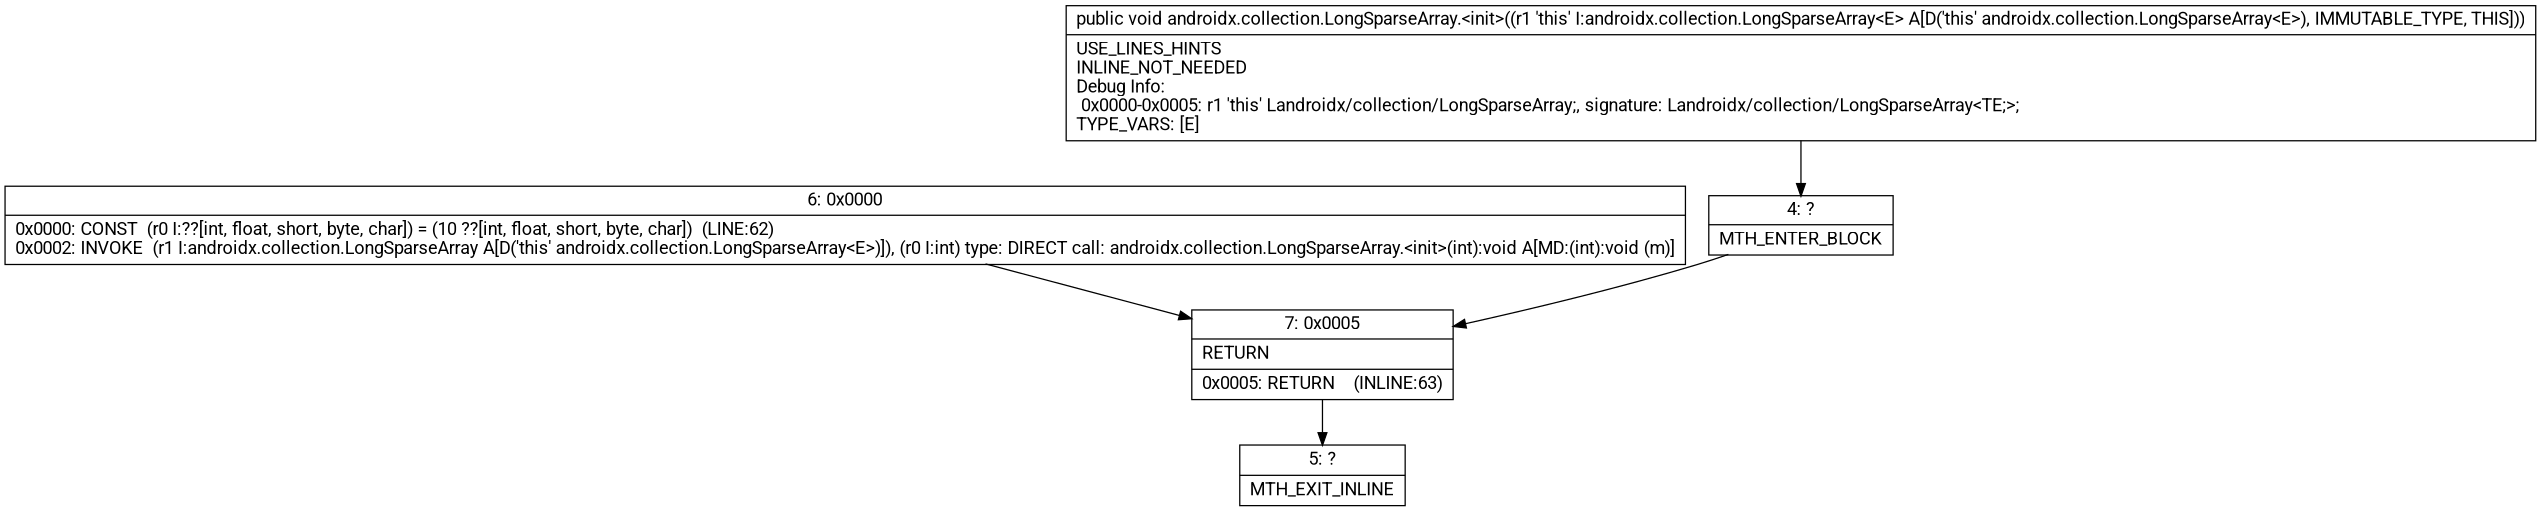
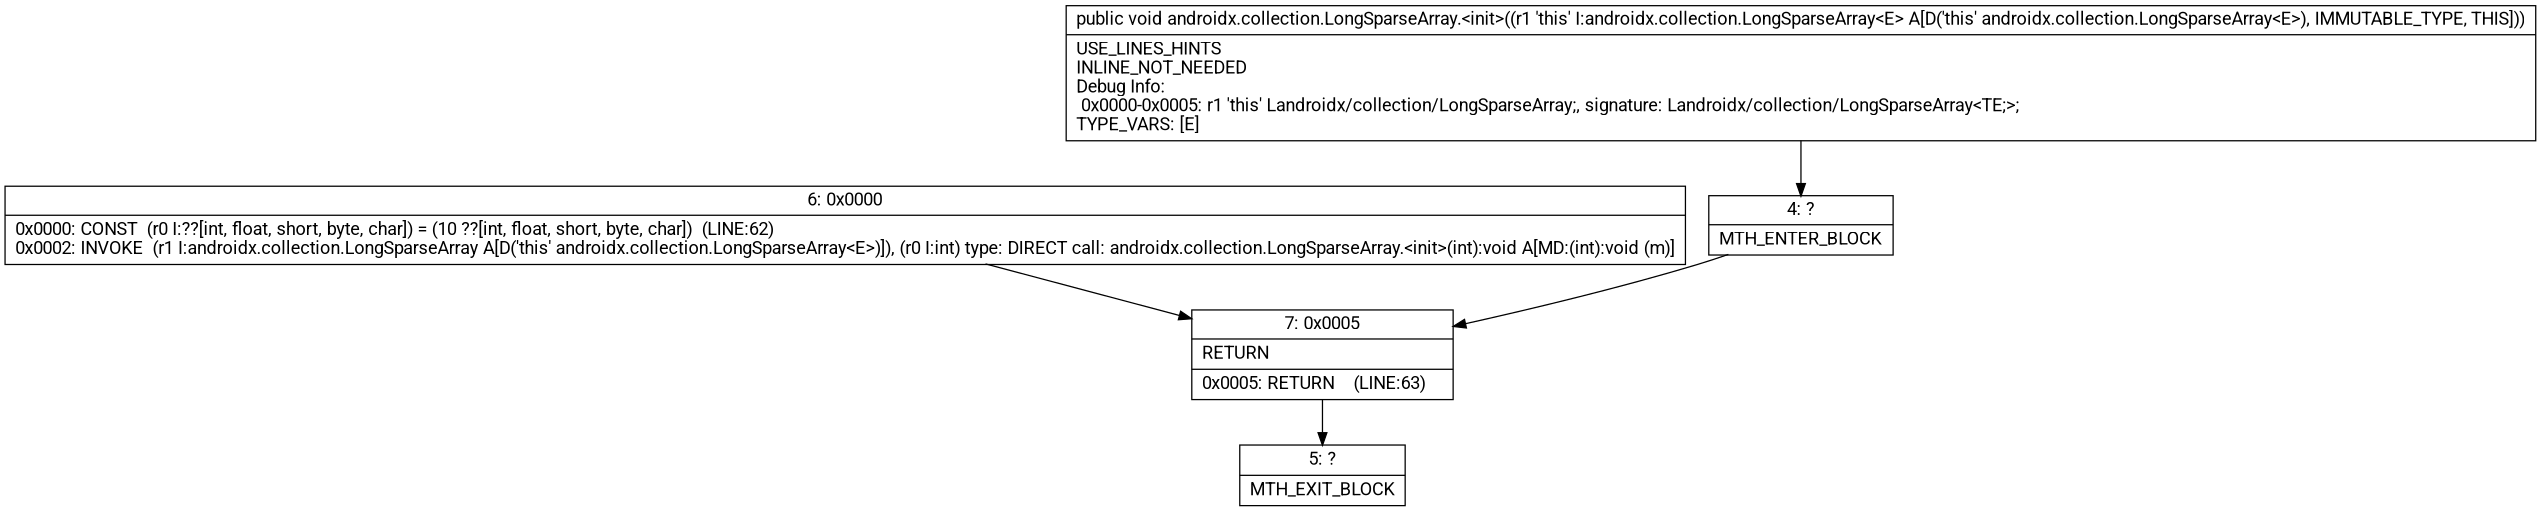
(1322, 384) -> (1314, 384)
(1322, 490) -> (1322, 490)
